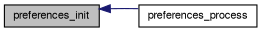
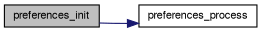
(124, 9) -> (113, 23)
